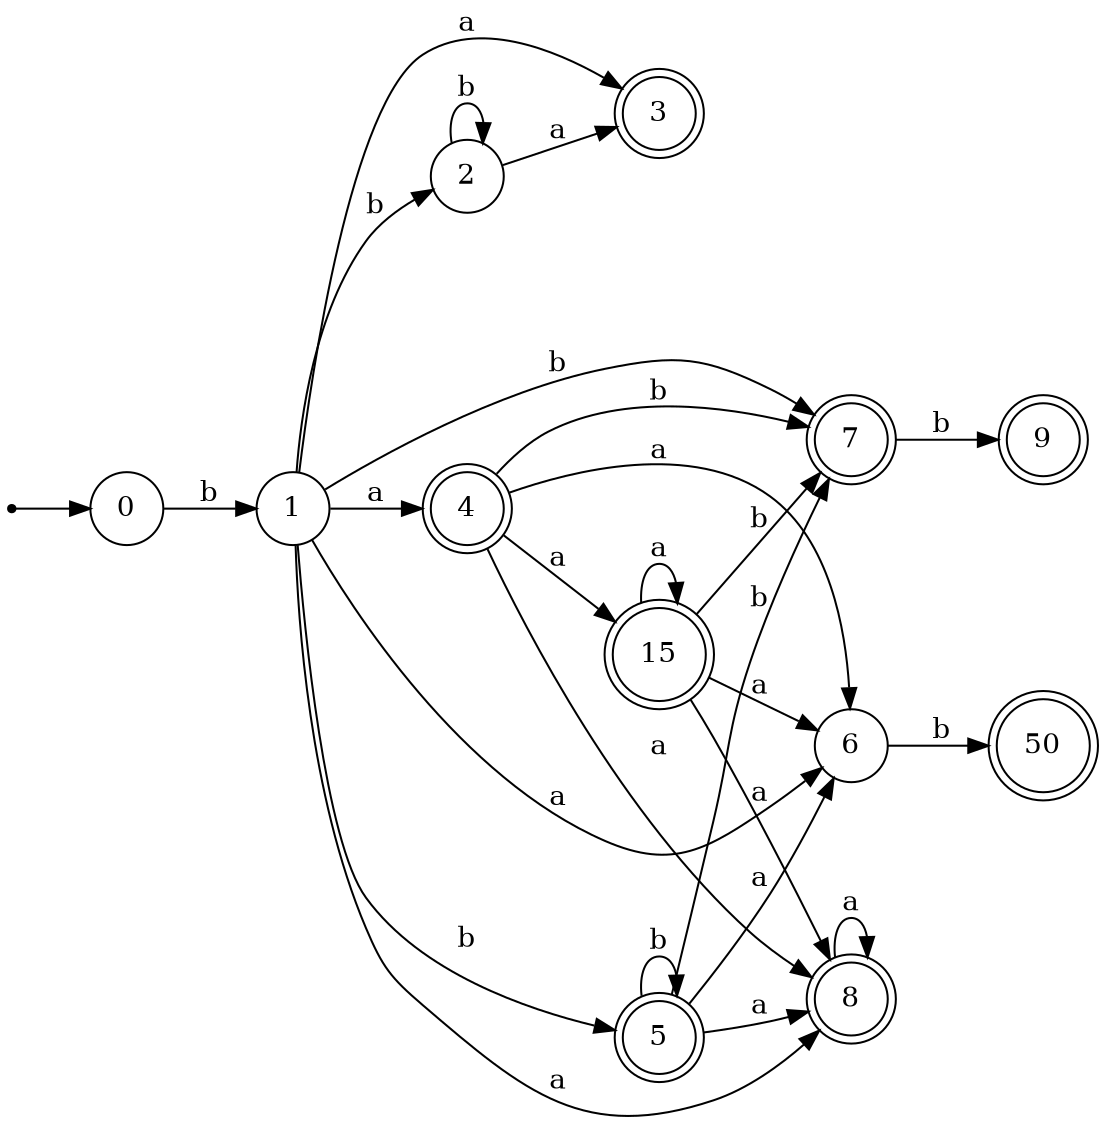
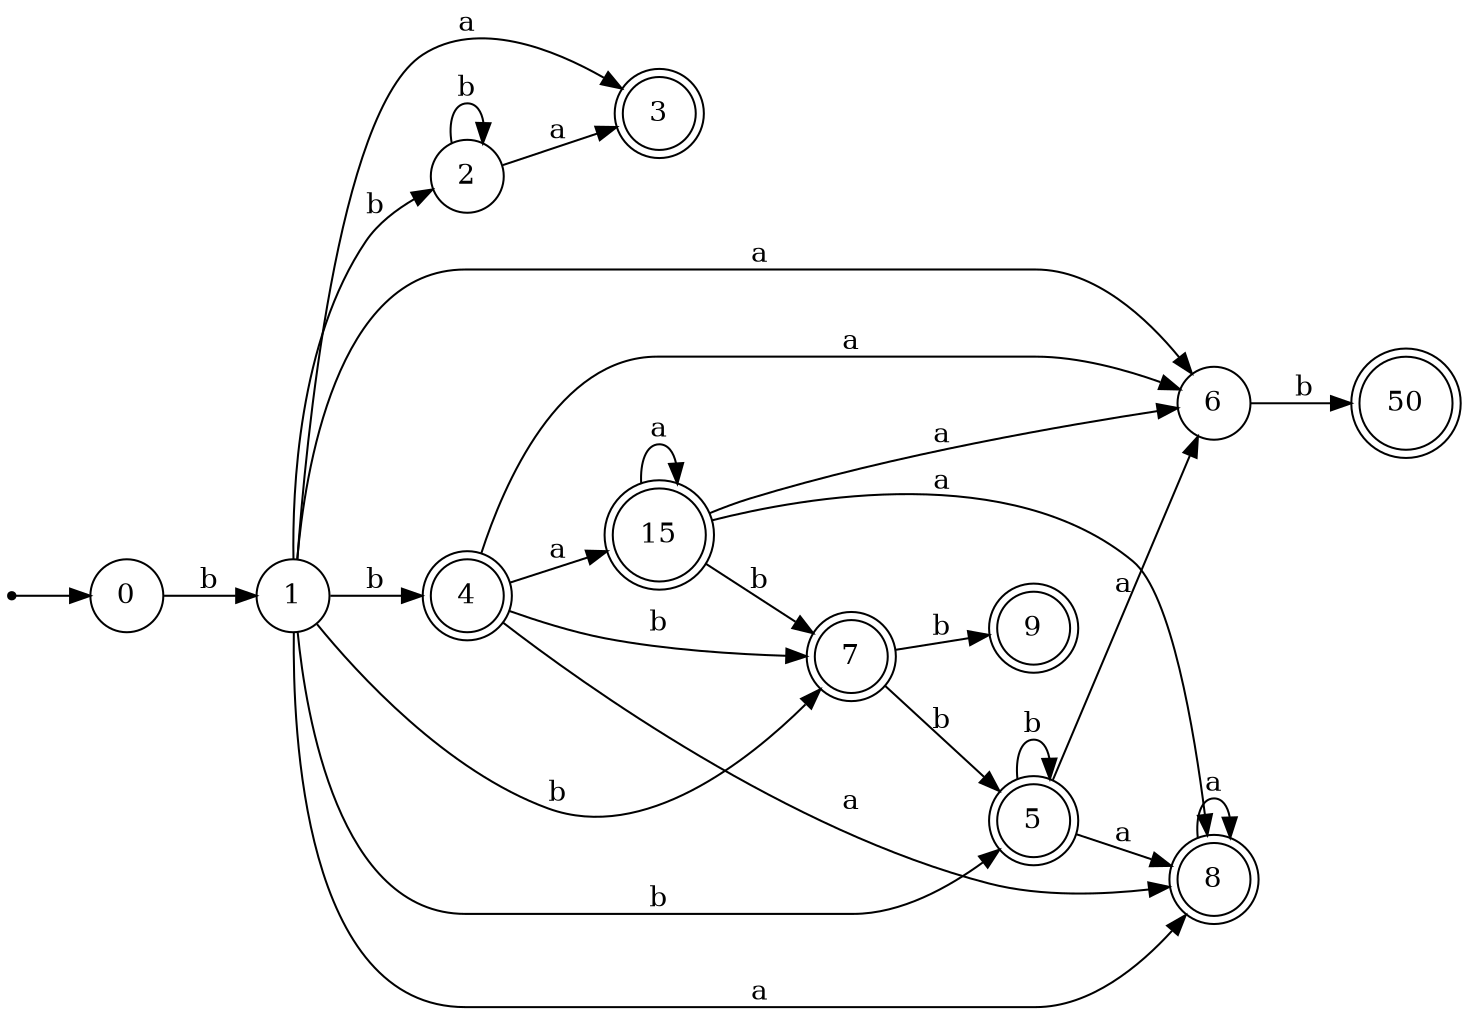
(376, 493) -> (376, 581)
(729, 741) -> (935, 731)
